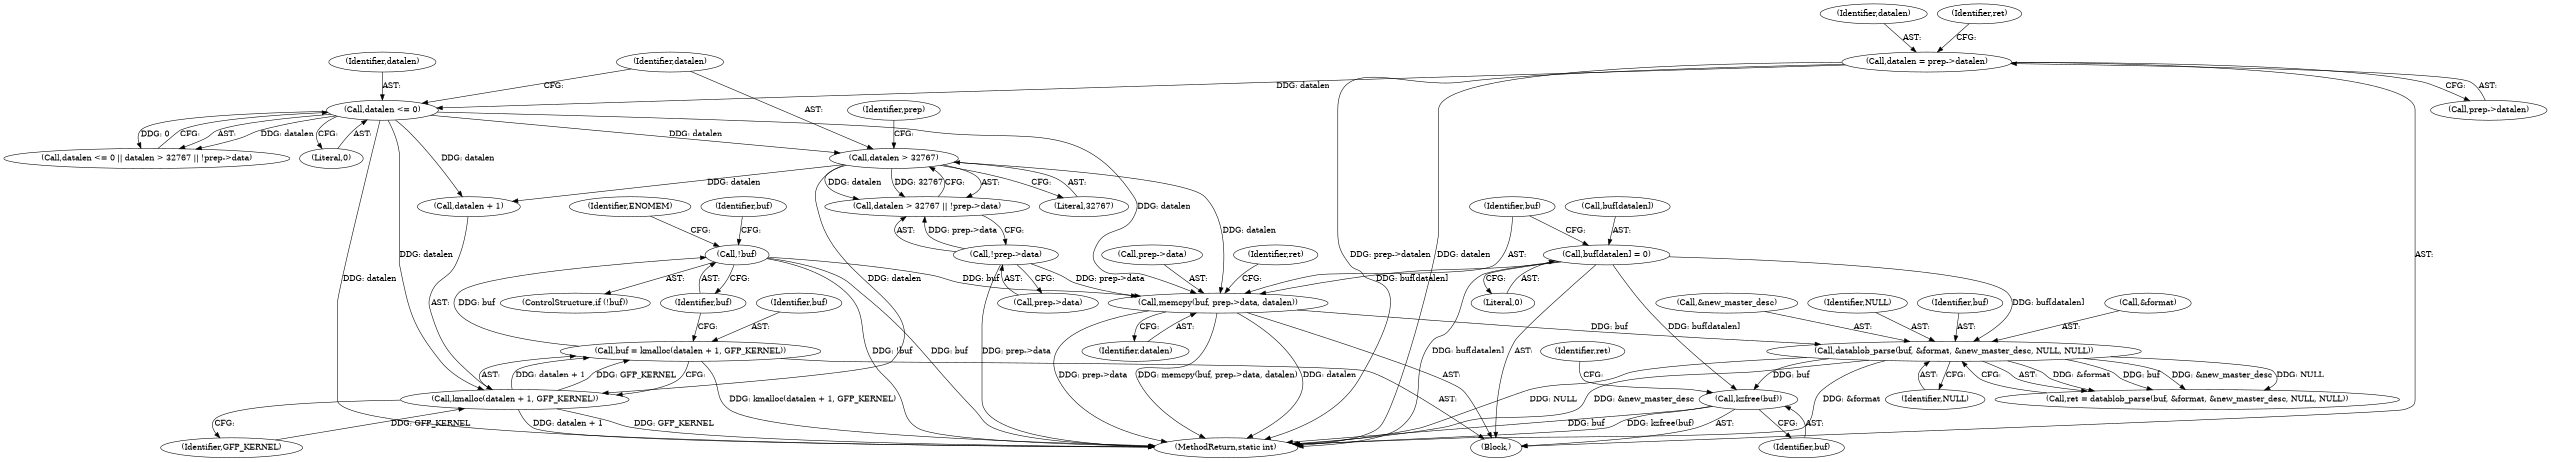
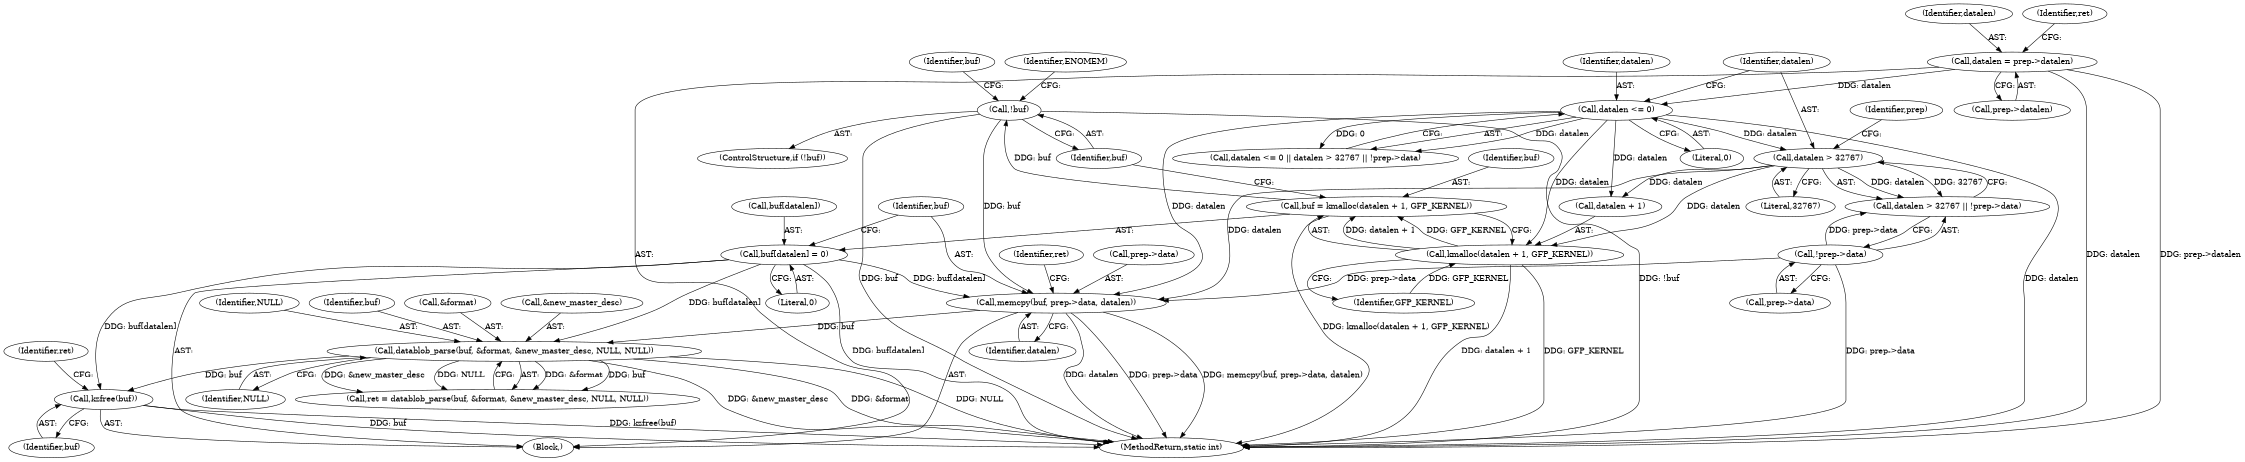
(1139, 364) -> (1067, 232)
